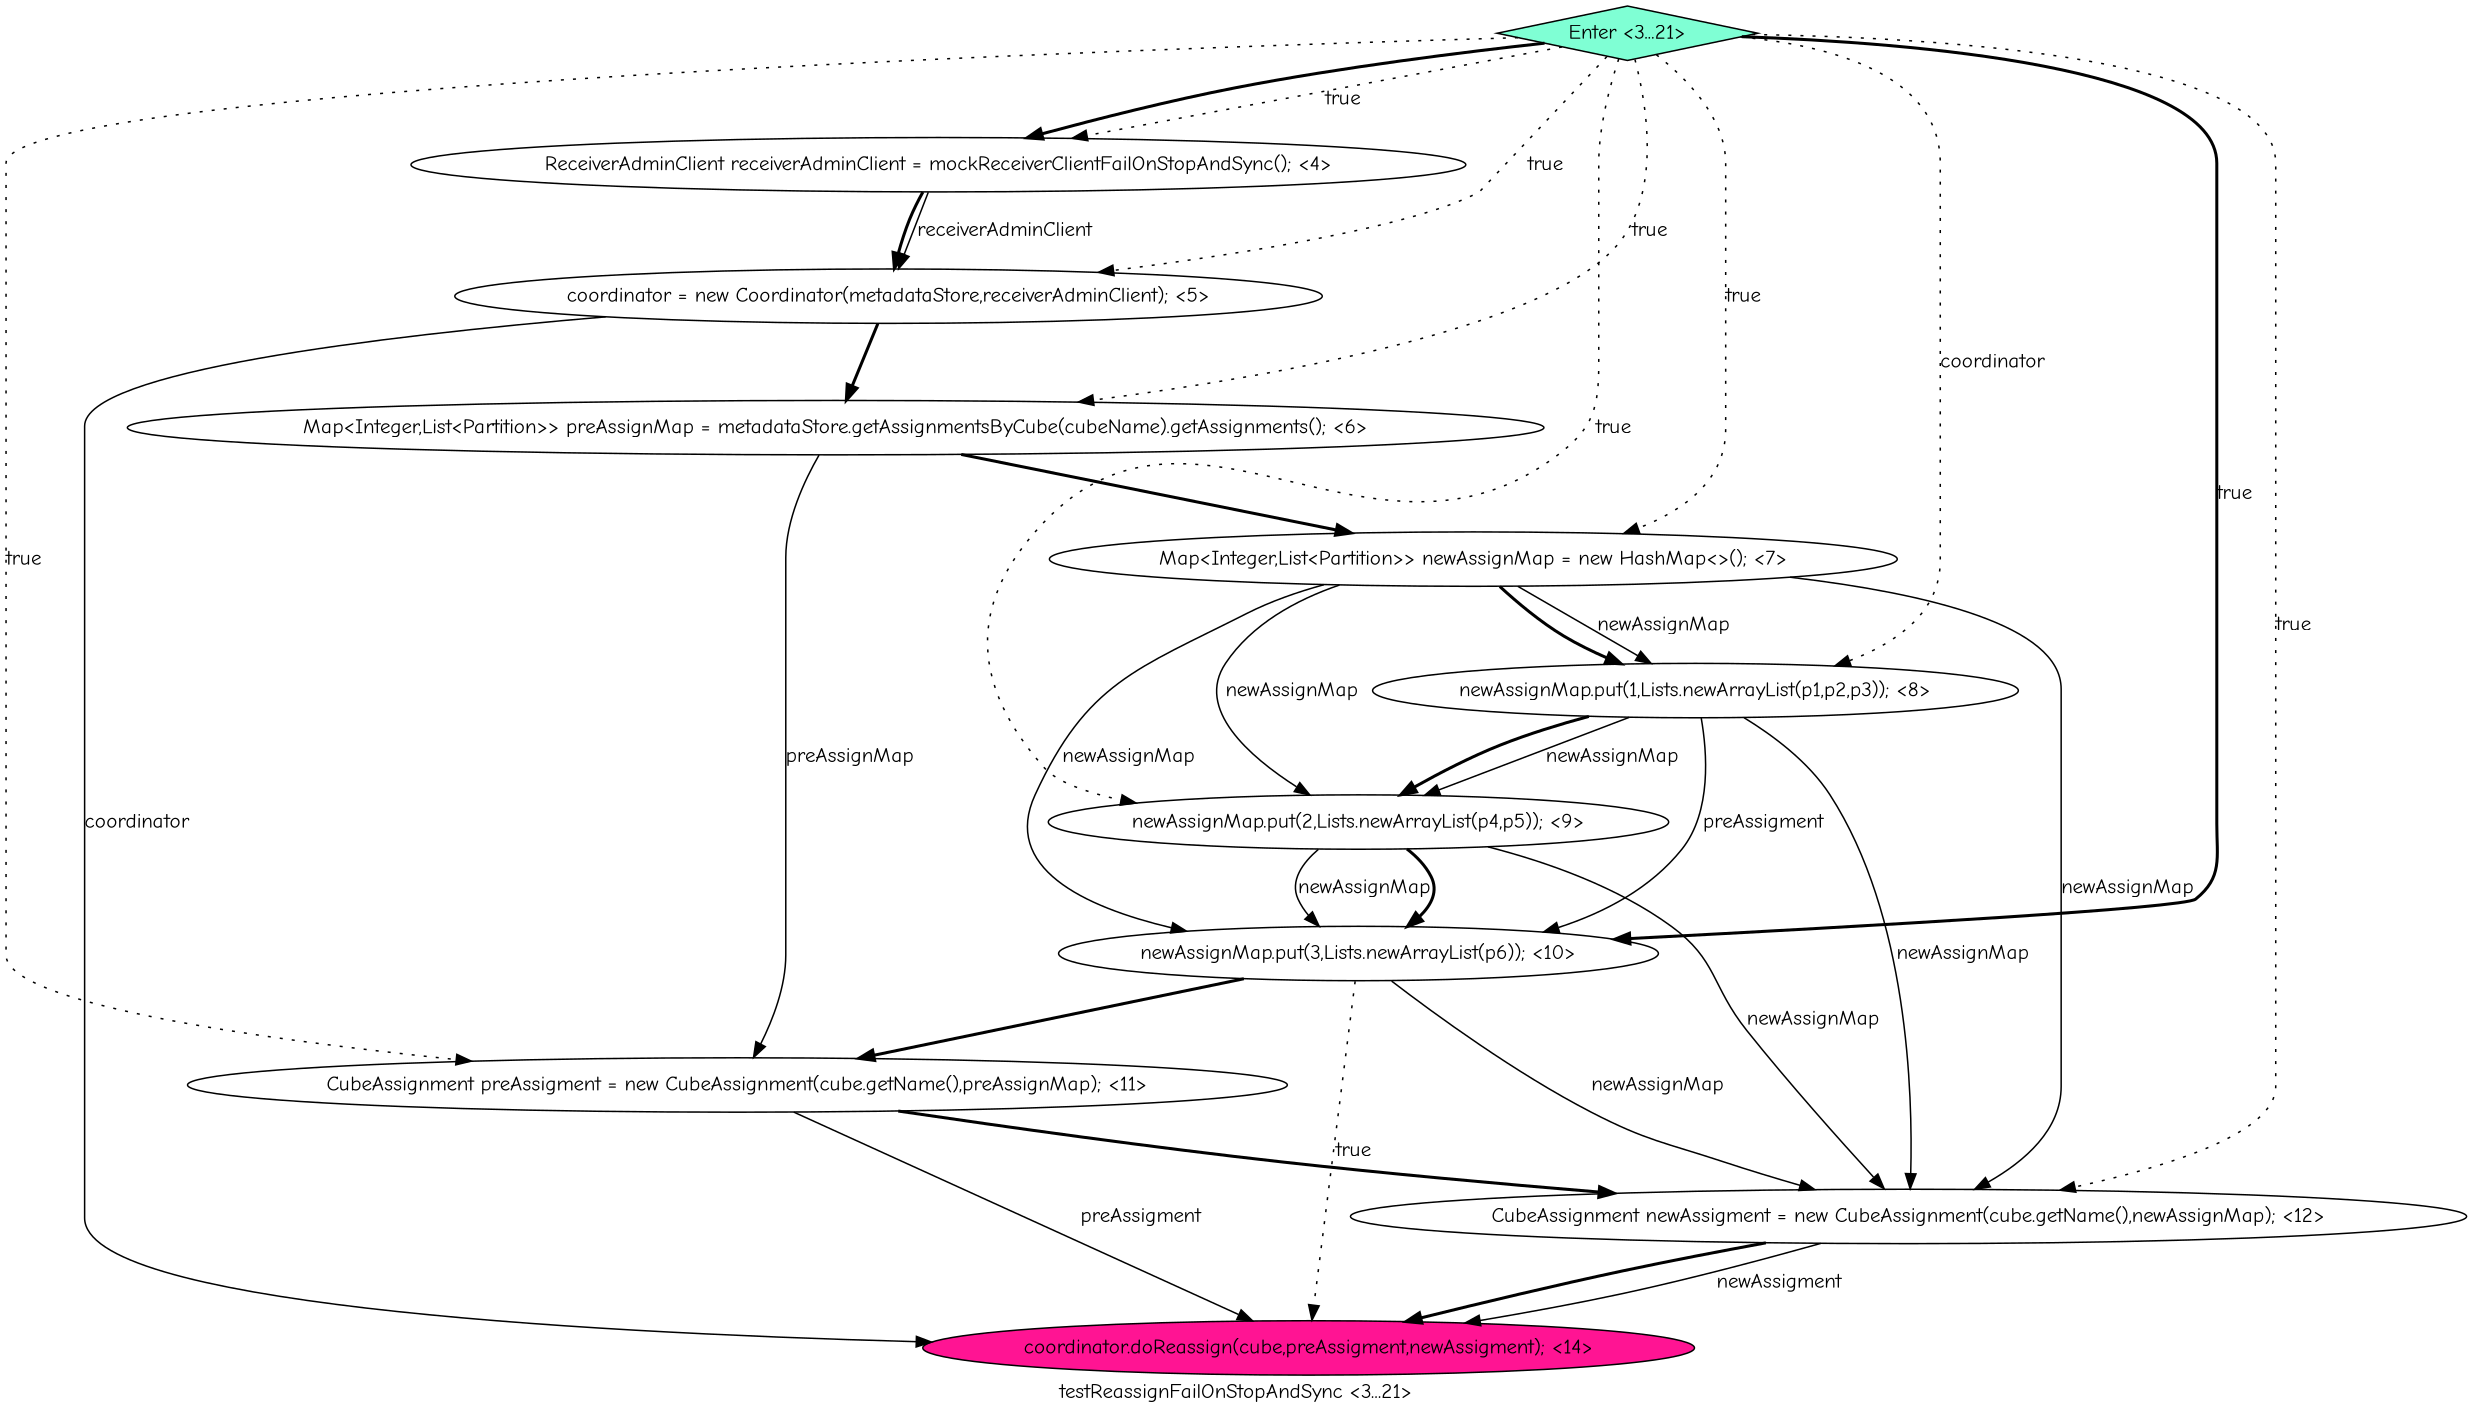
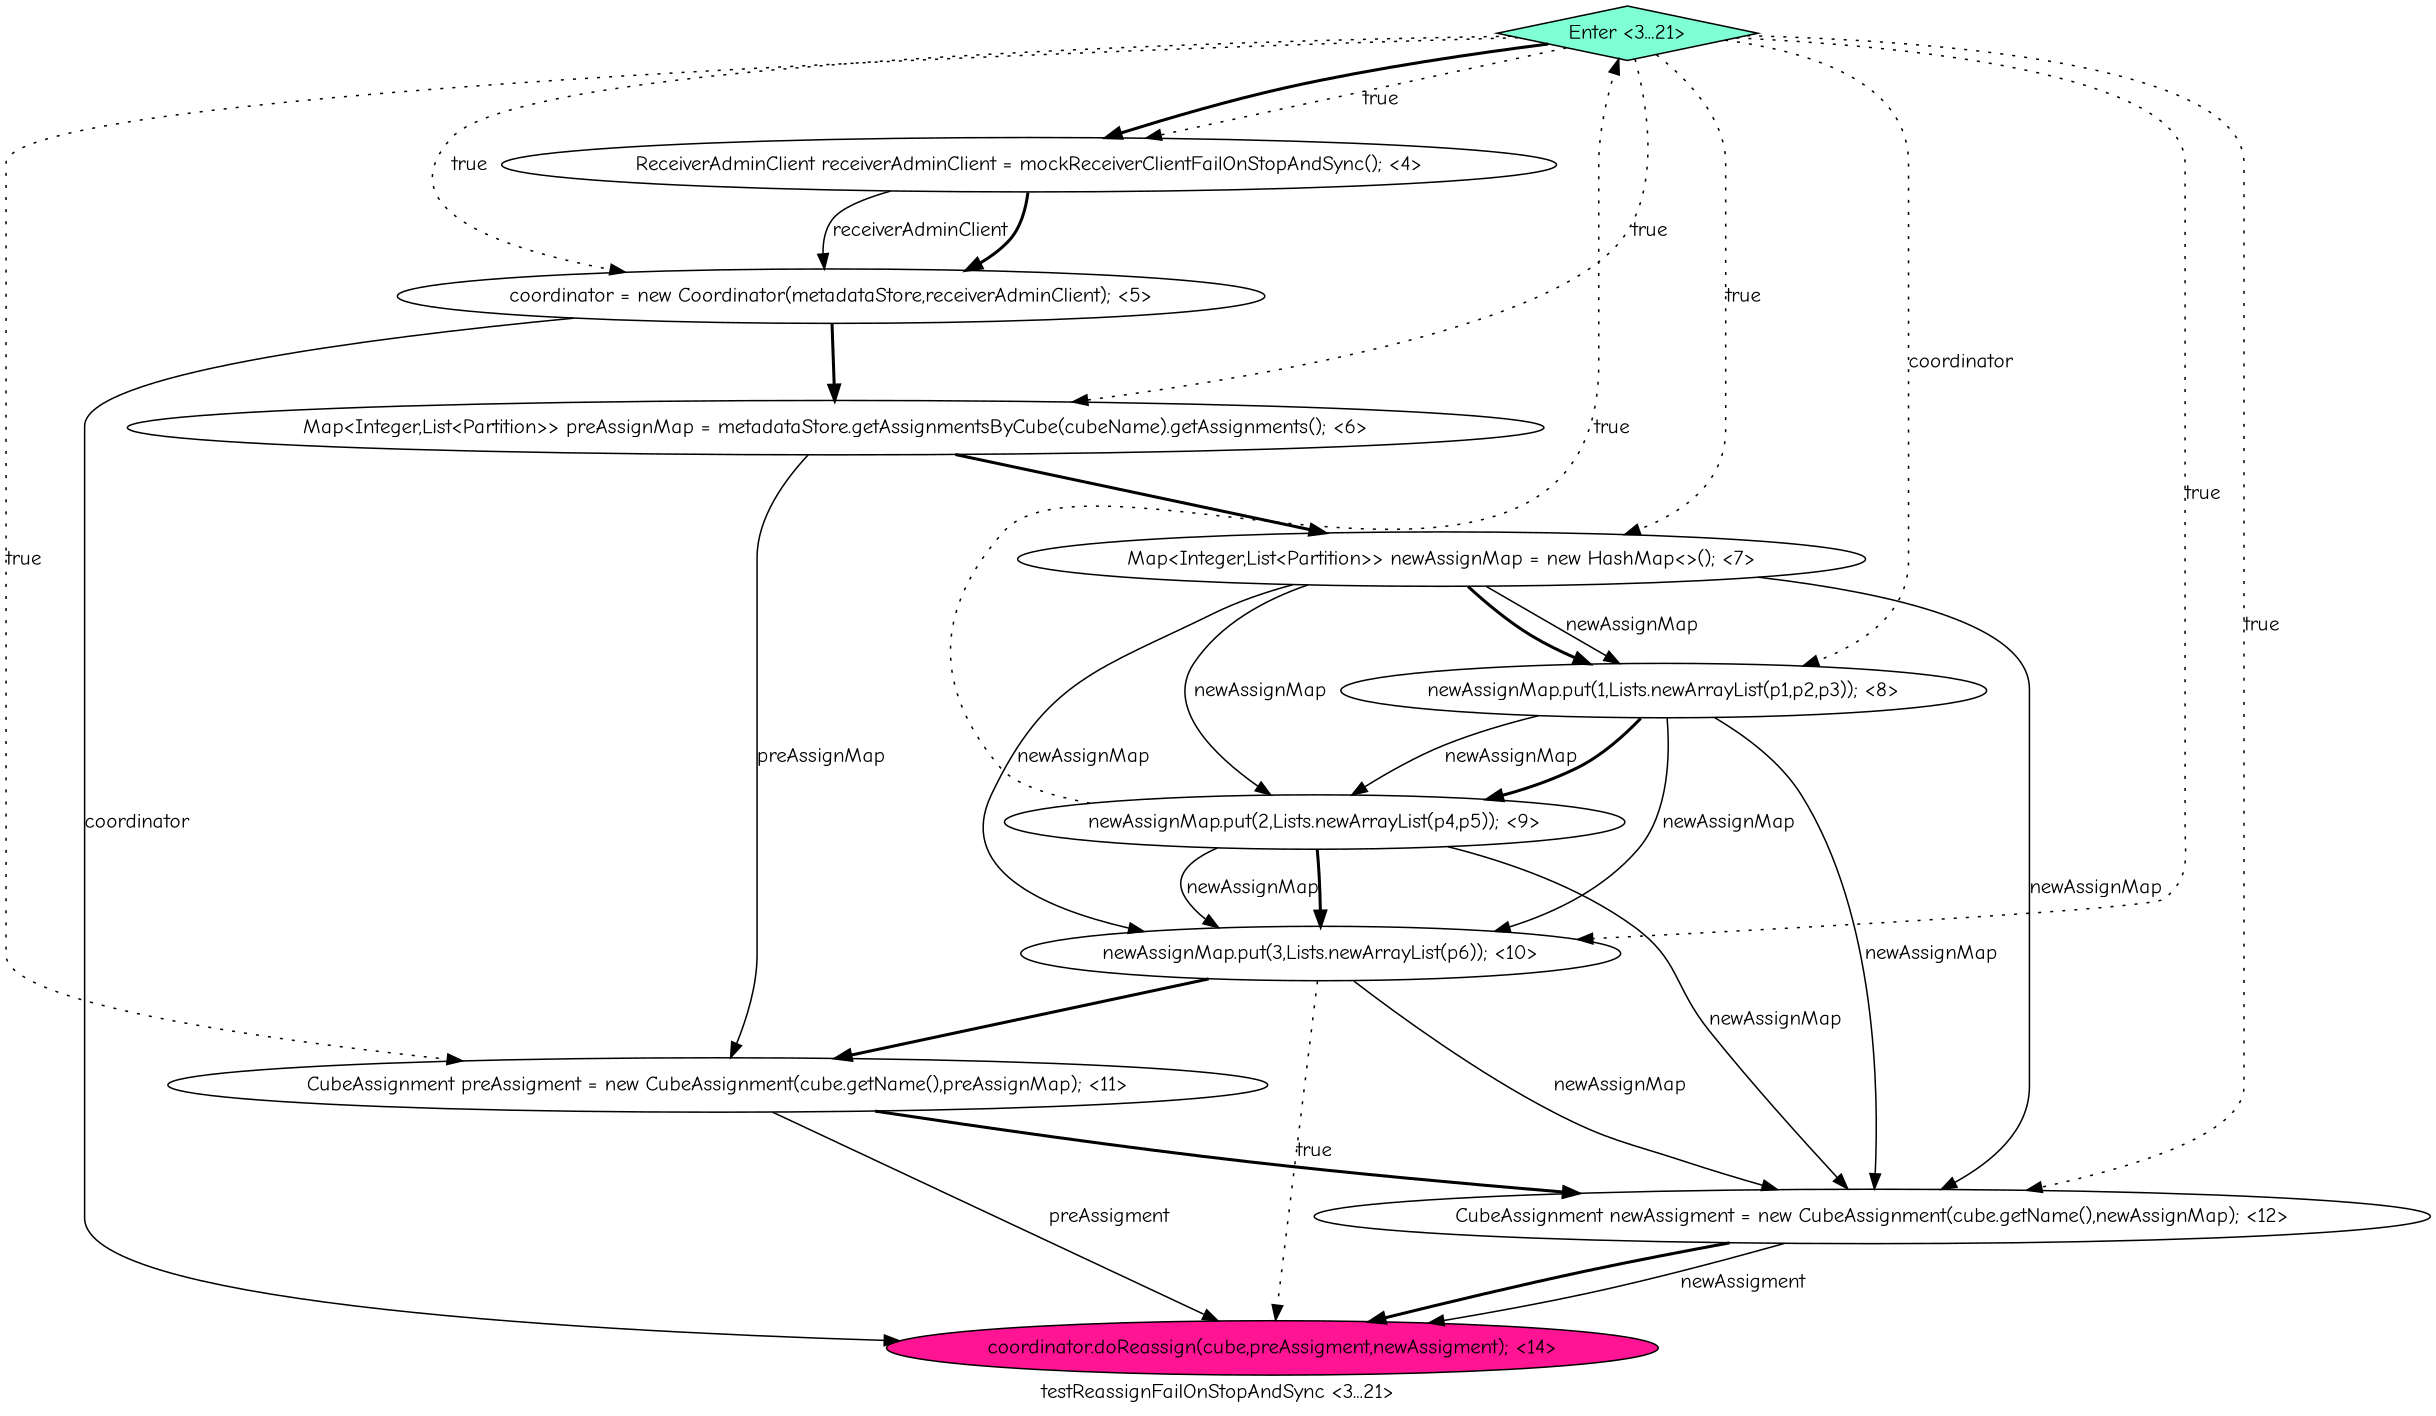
(1323, 489) -> (1345, 527)
(2217, 561) -> (2185, 578)
(1763, 822) -> (1729, 822)
